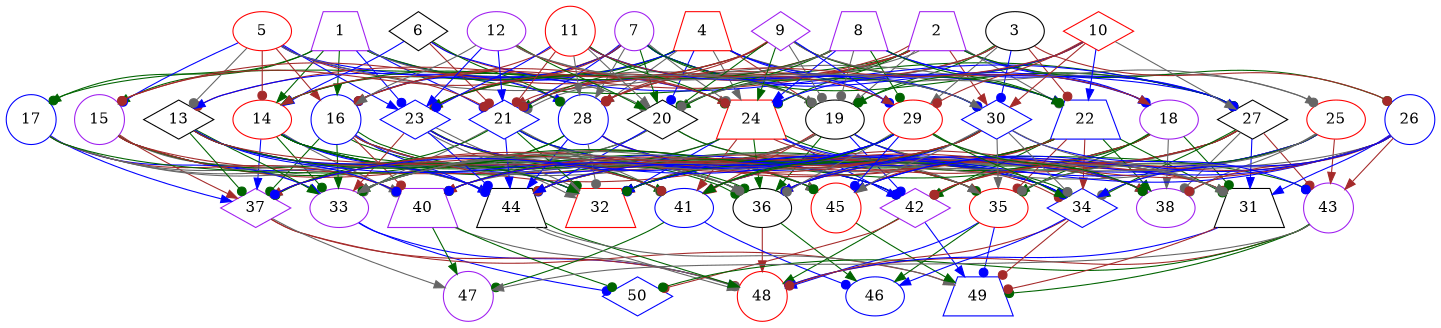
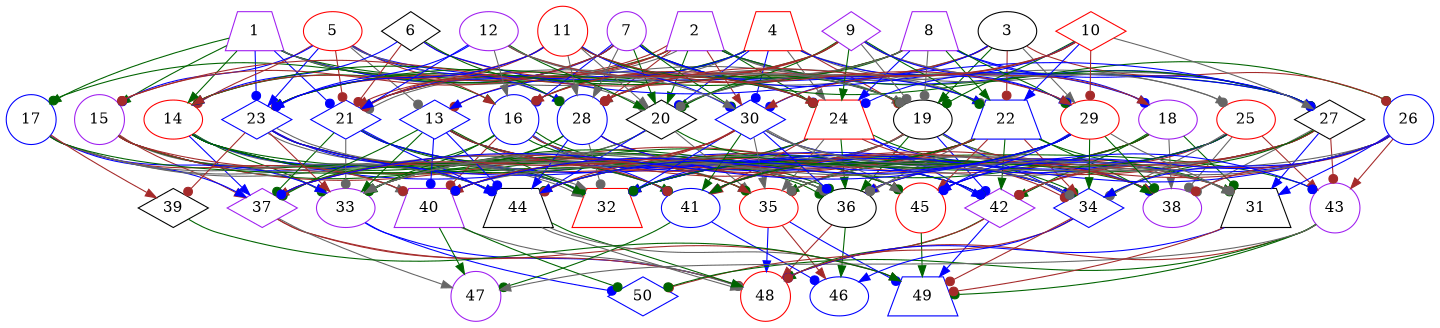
(1053, 75) -> none
(179, 120) -> (435, 120)
(417, 164) -> none
none -> (173, 208)
(941, 249) -> (800, 247)
